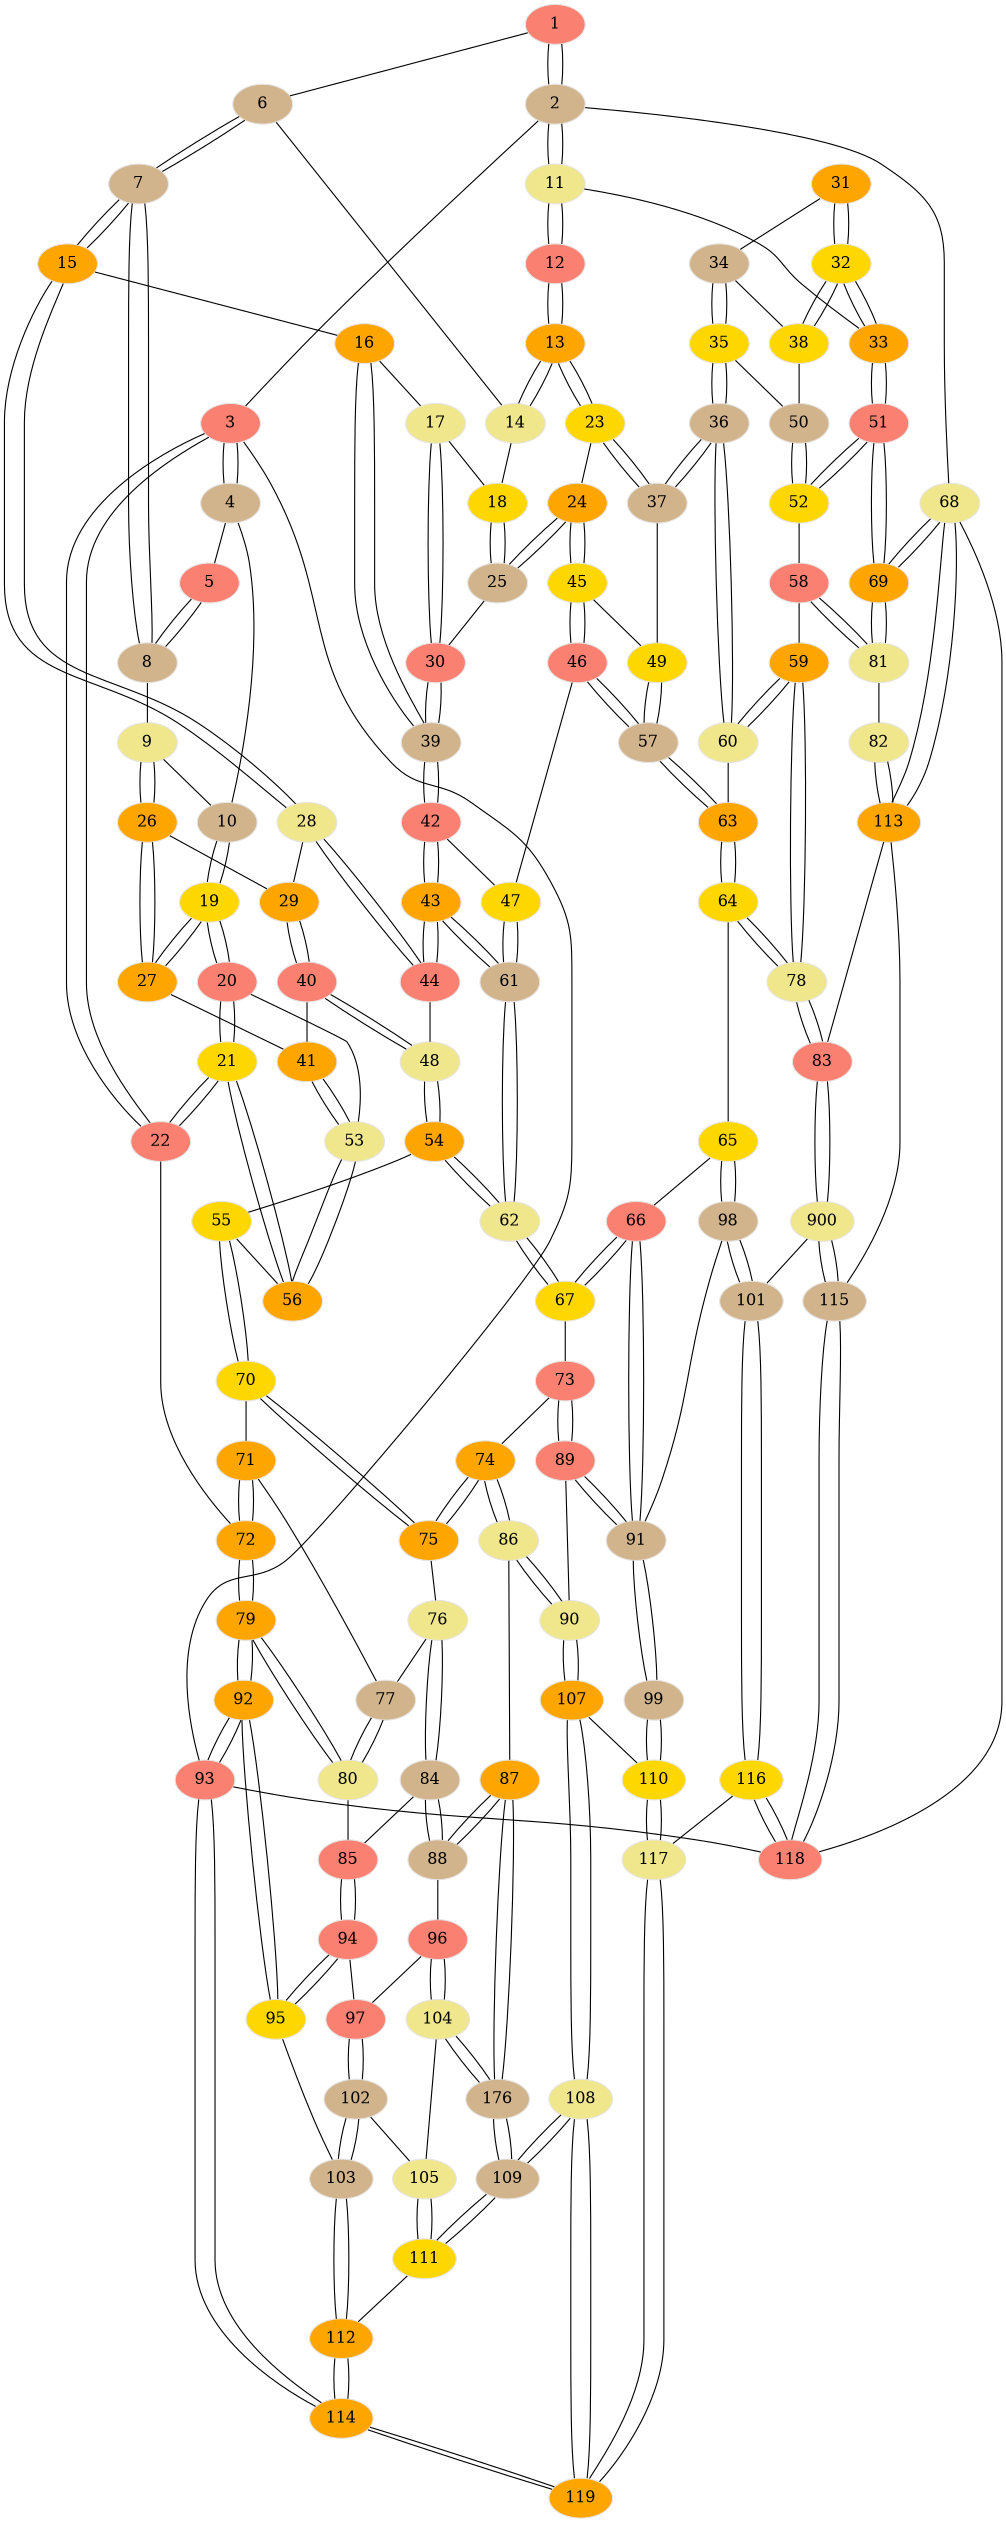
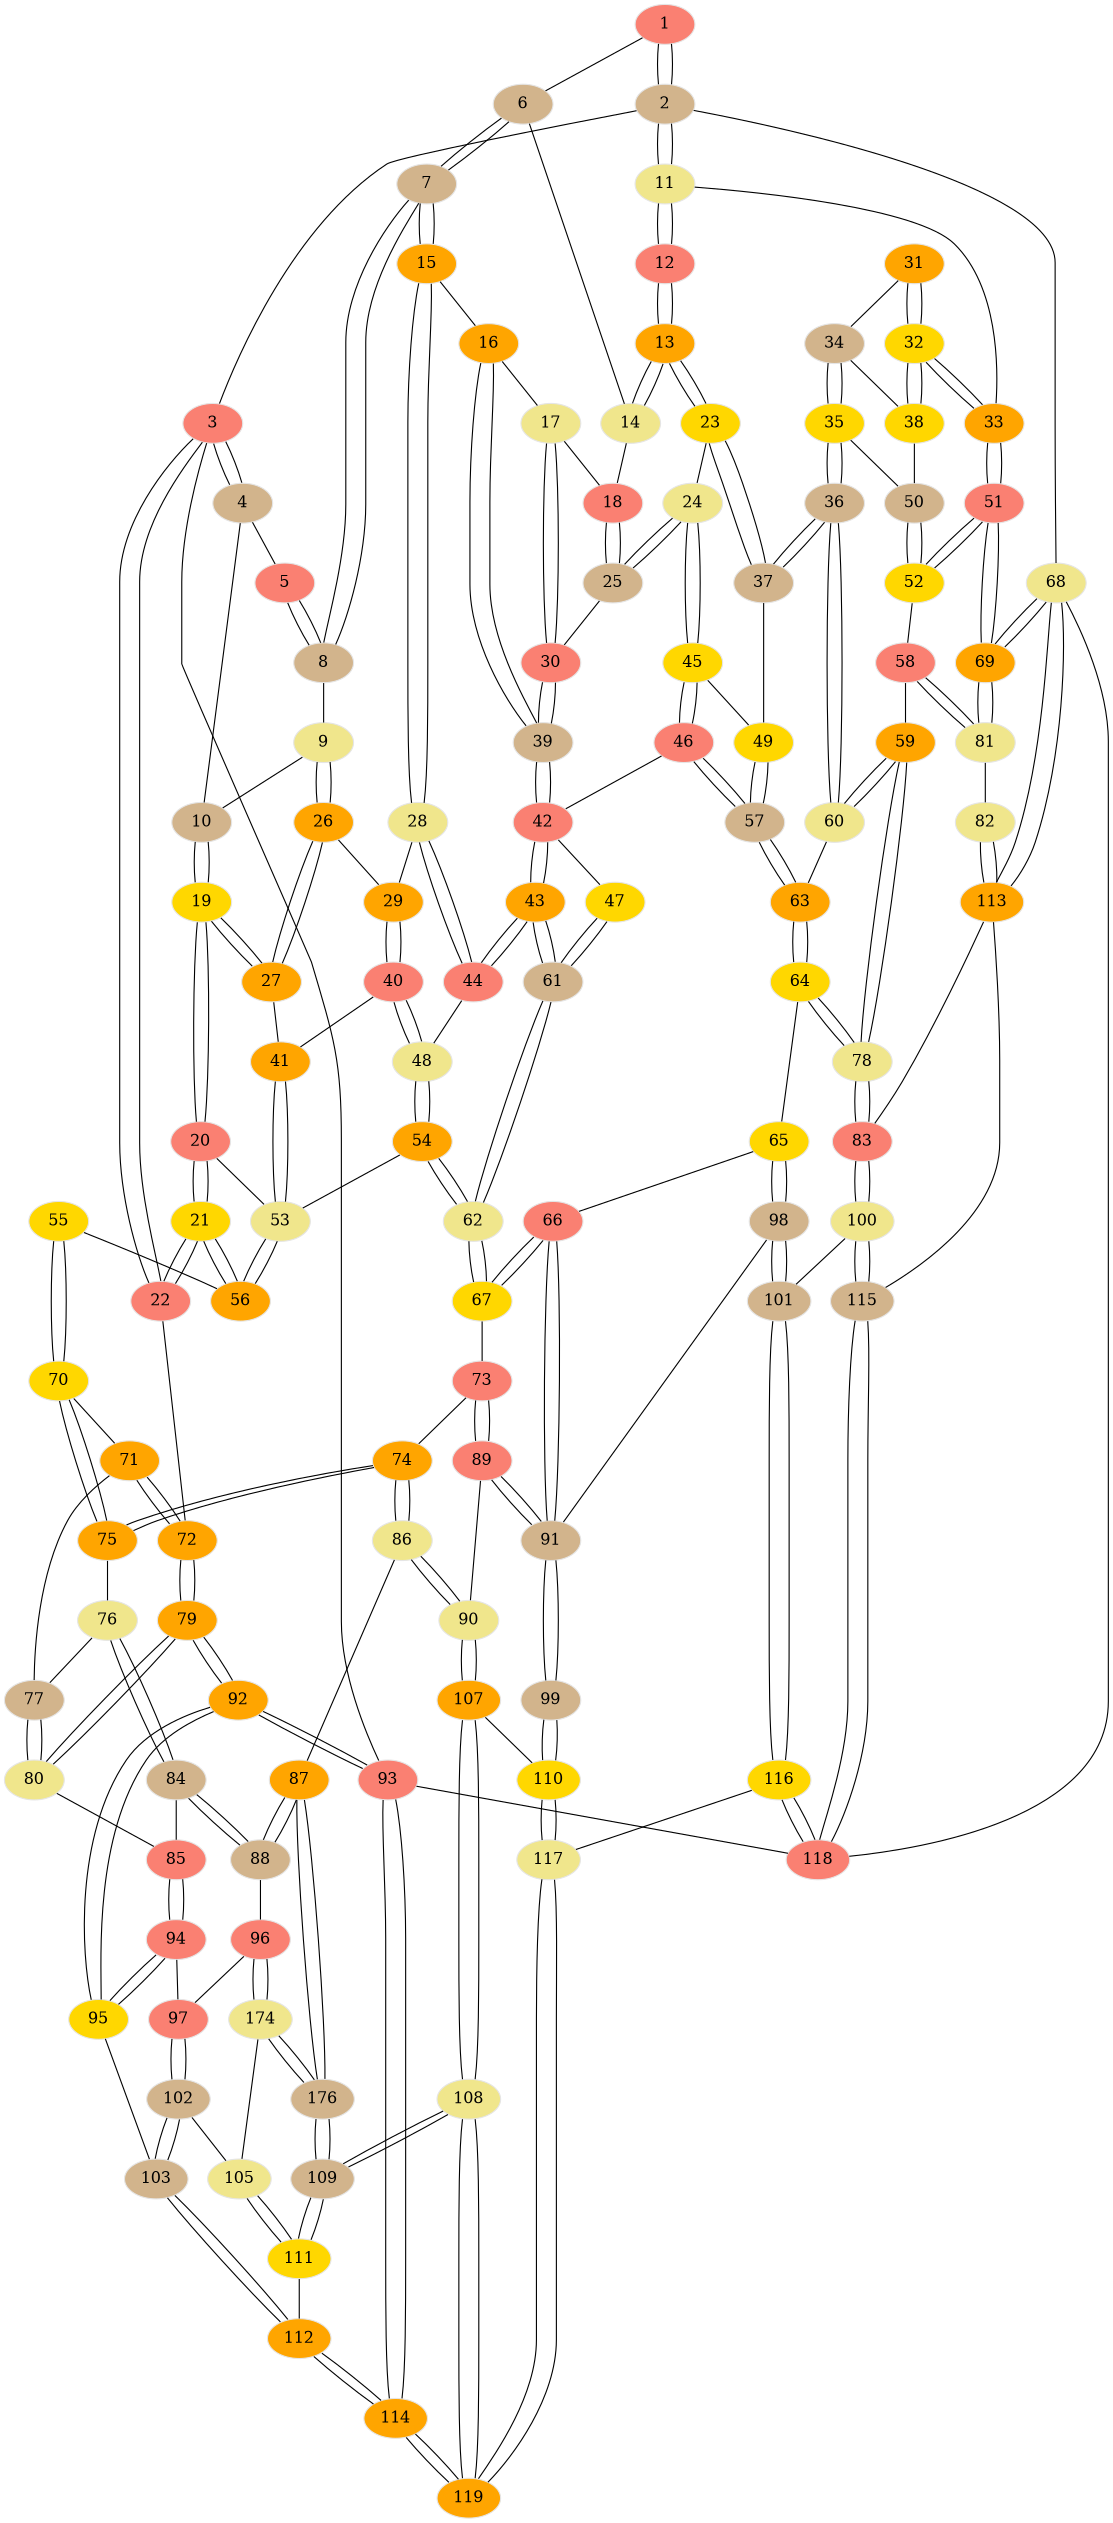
(498, 503) -> (613, 503)
(577, 503) -> (693, 503)
(544, 782) -> (614, 782)
(339, 1183) -> (351, 1182)
(822, 1221) -> (862, 1221)
(438, 2019) -> (260, 2019)
